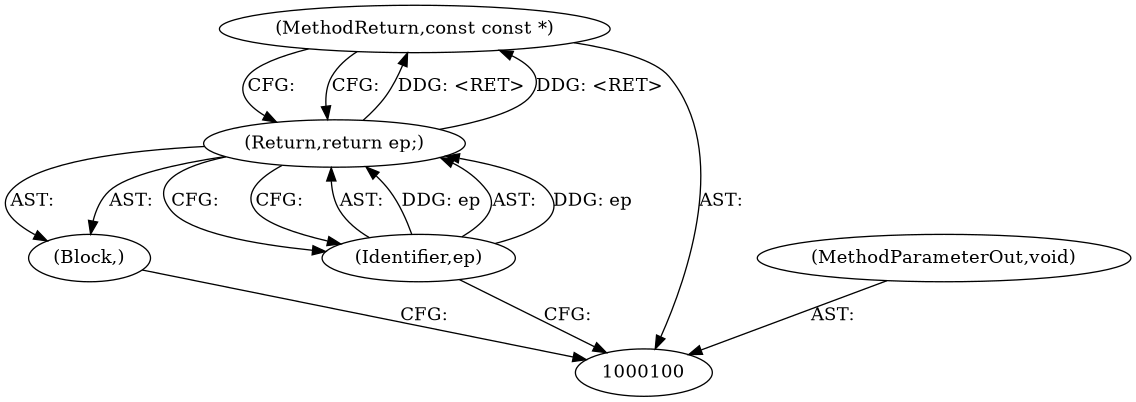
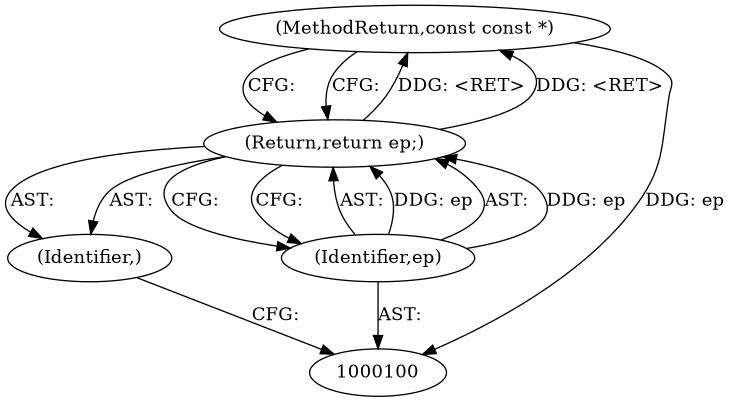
(724, 201) -> (686, 201)
(90, 258) -> (90, 258)
(944, 258) -> none
(571, 315) -> (403, 315)
